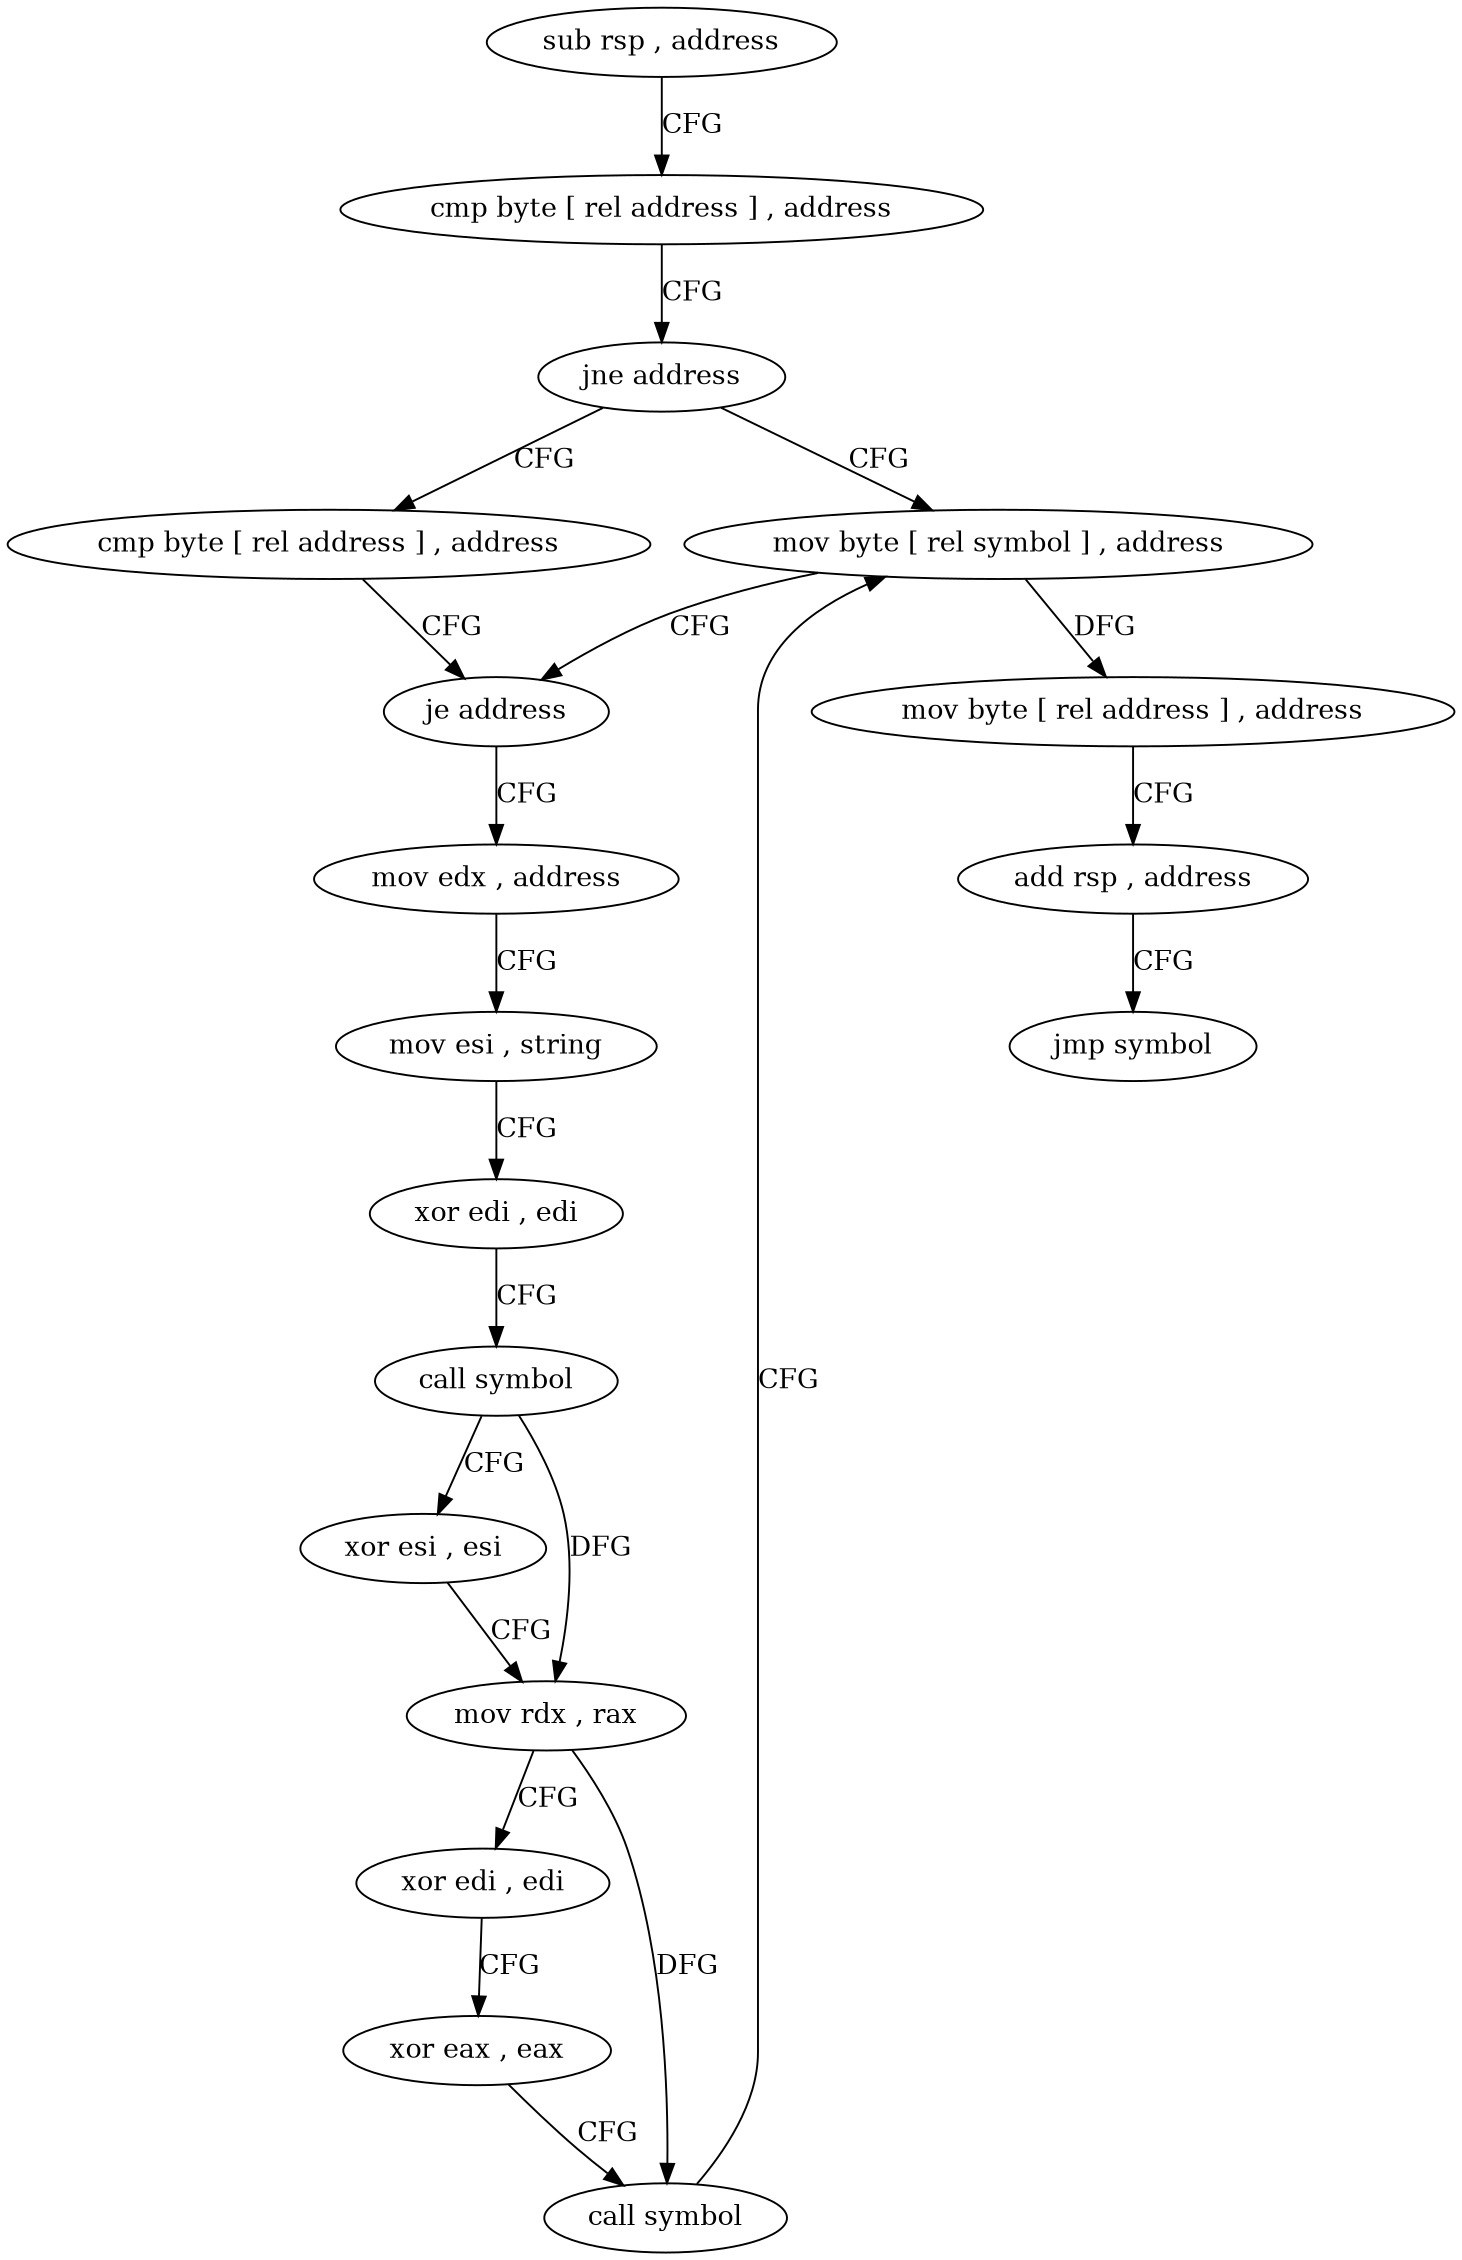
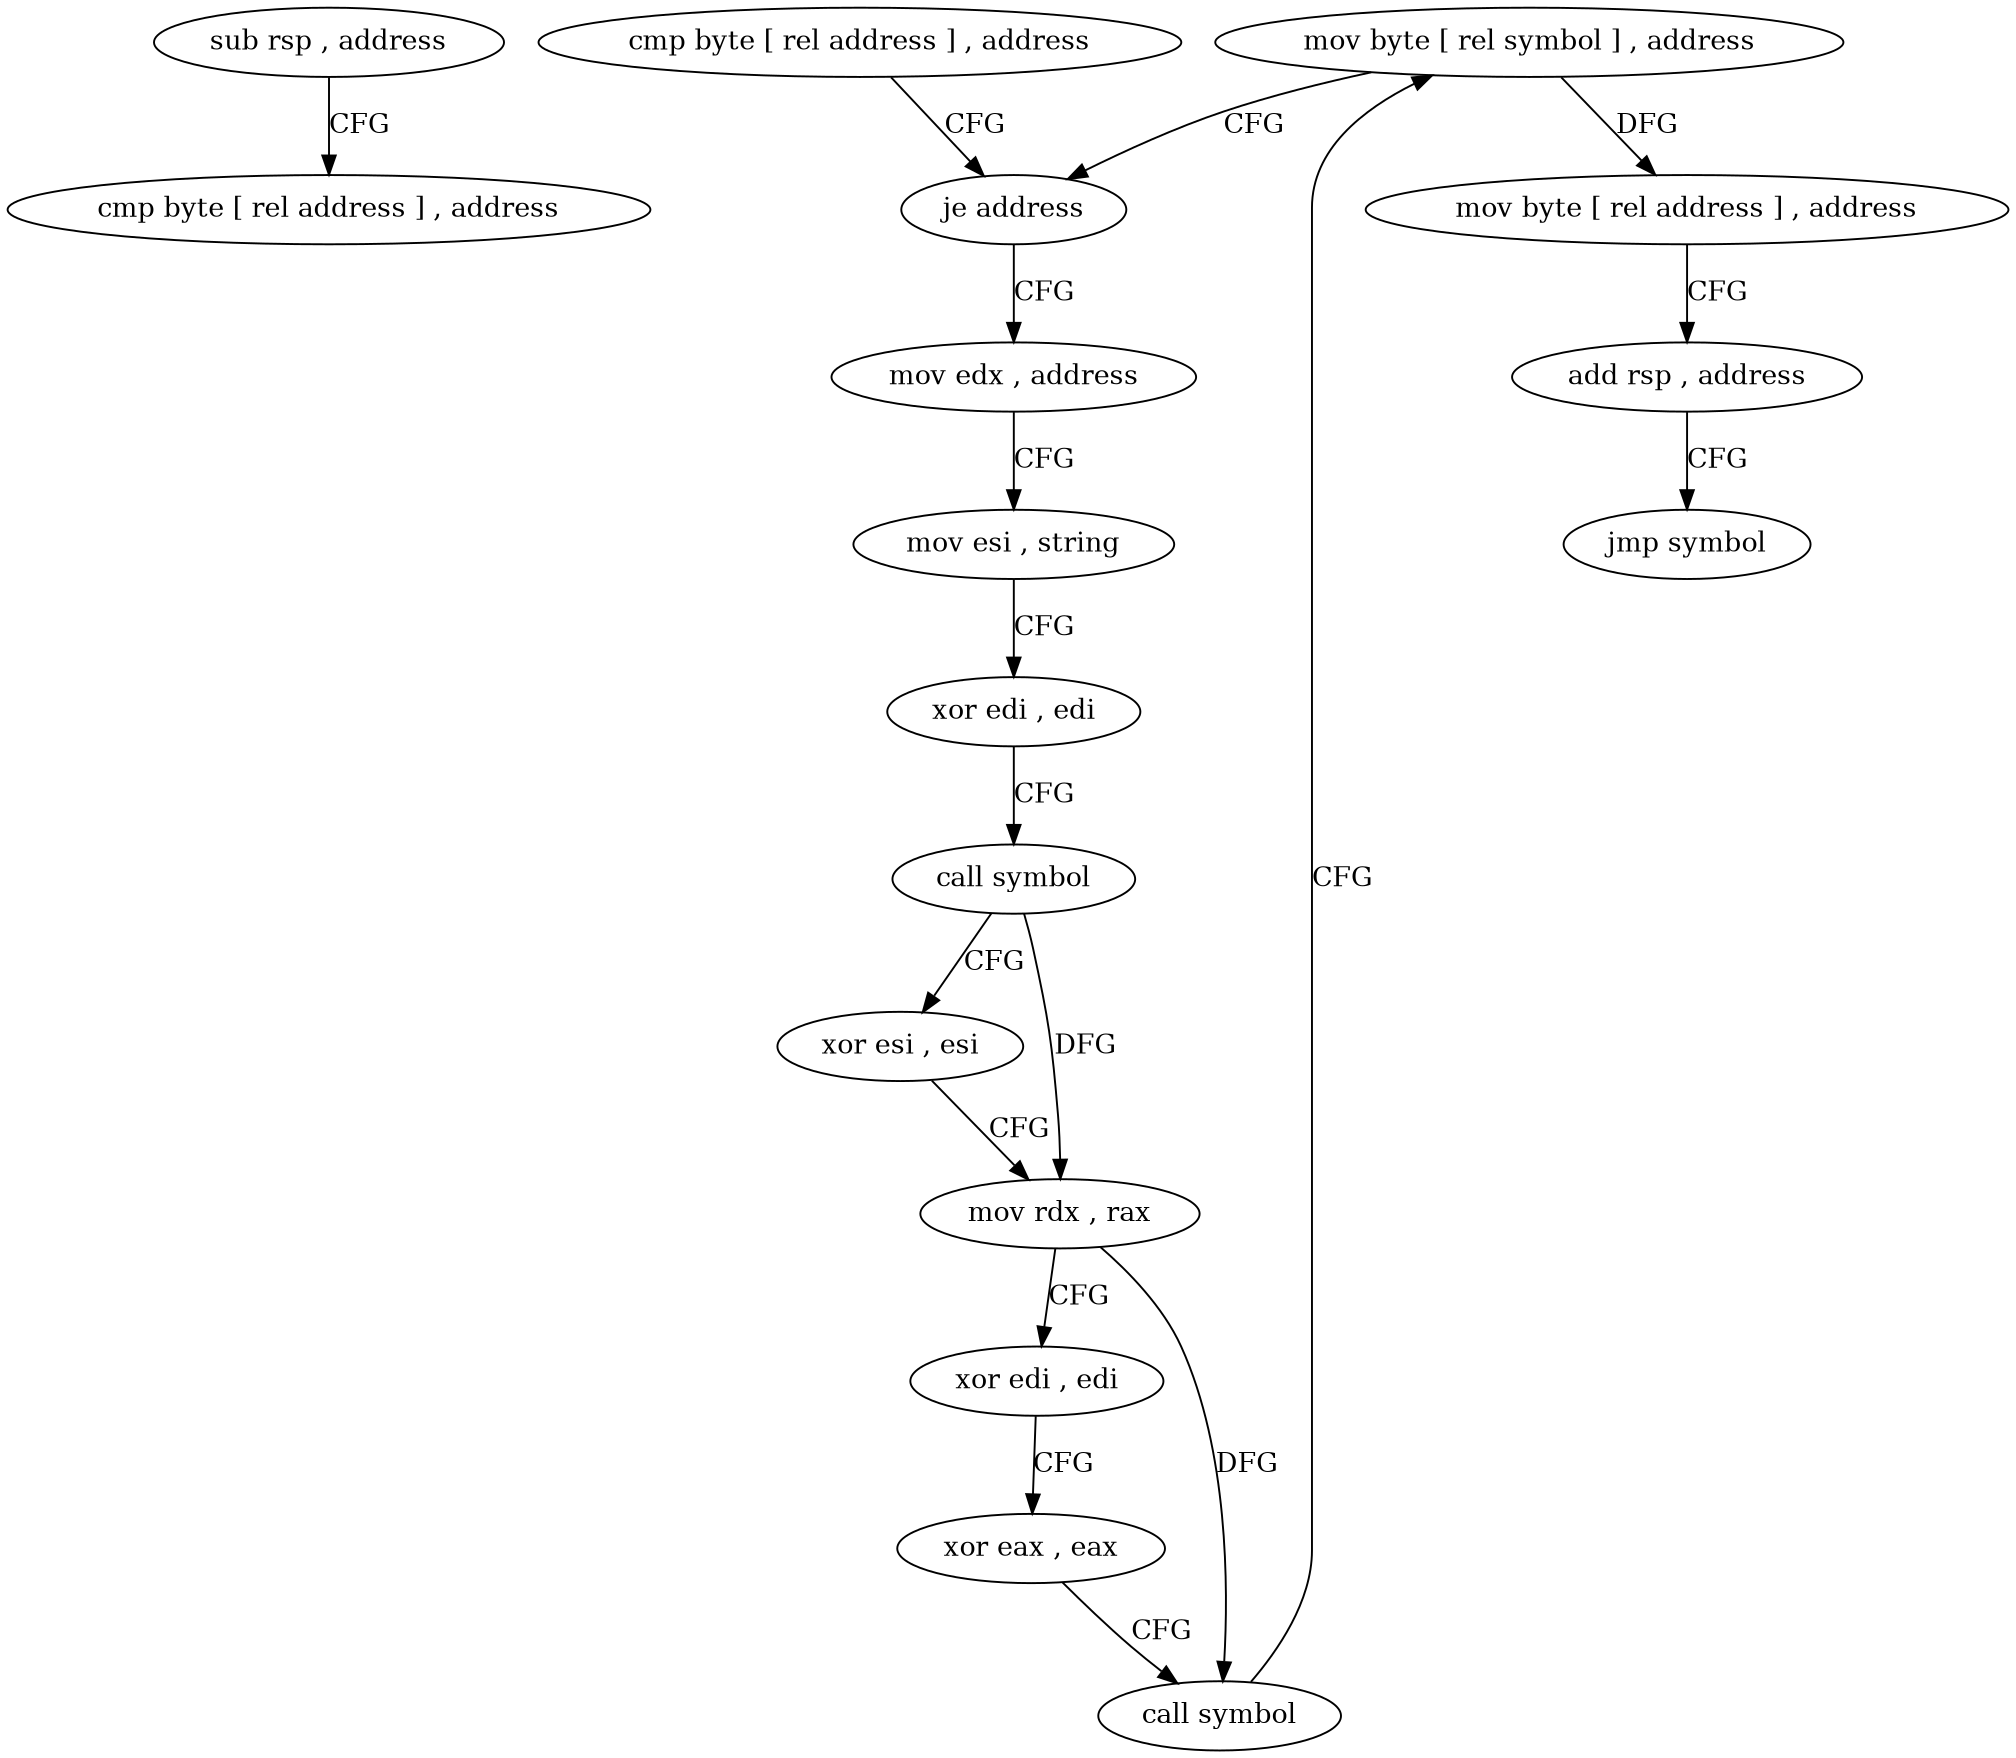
(662, 377) -> none
